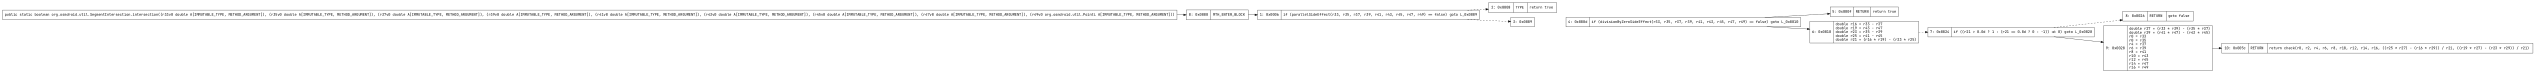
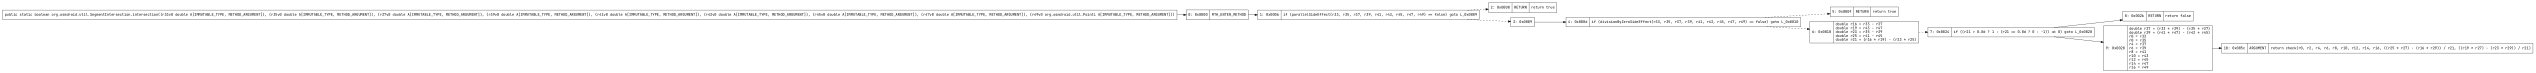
(1520, 7) -> (1521, 7)
(1229, 15) -> (1229, 15)
(1796, 16) -> (1796, 16)
(2179, 16) -> (2178, 16)
none -> (1549, 22)
(2087, 24) -> (2087, 24)
(1787, 28) -> (1787, 28)
(2257, 48) -> (2258, 48)
